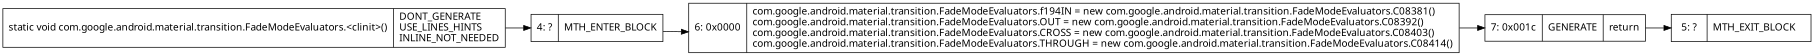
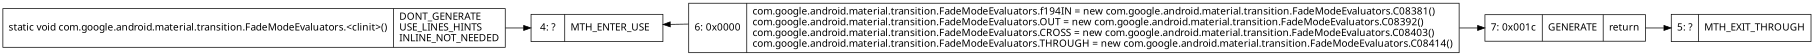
(611, 28) -> (610, 28)
(1754, 28) -> (1755, 28)
(672, 32) -> (679, 24)
